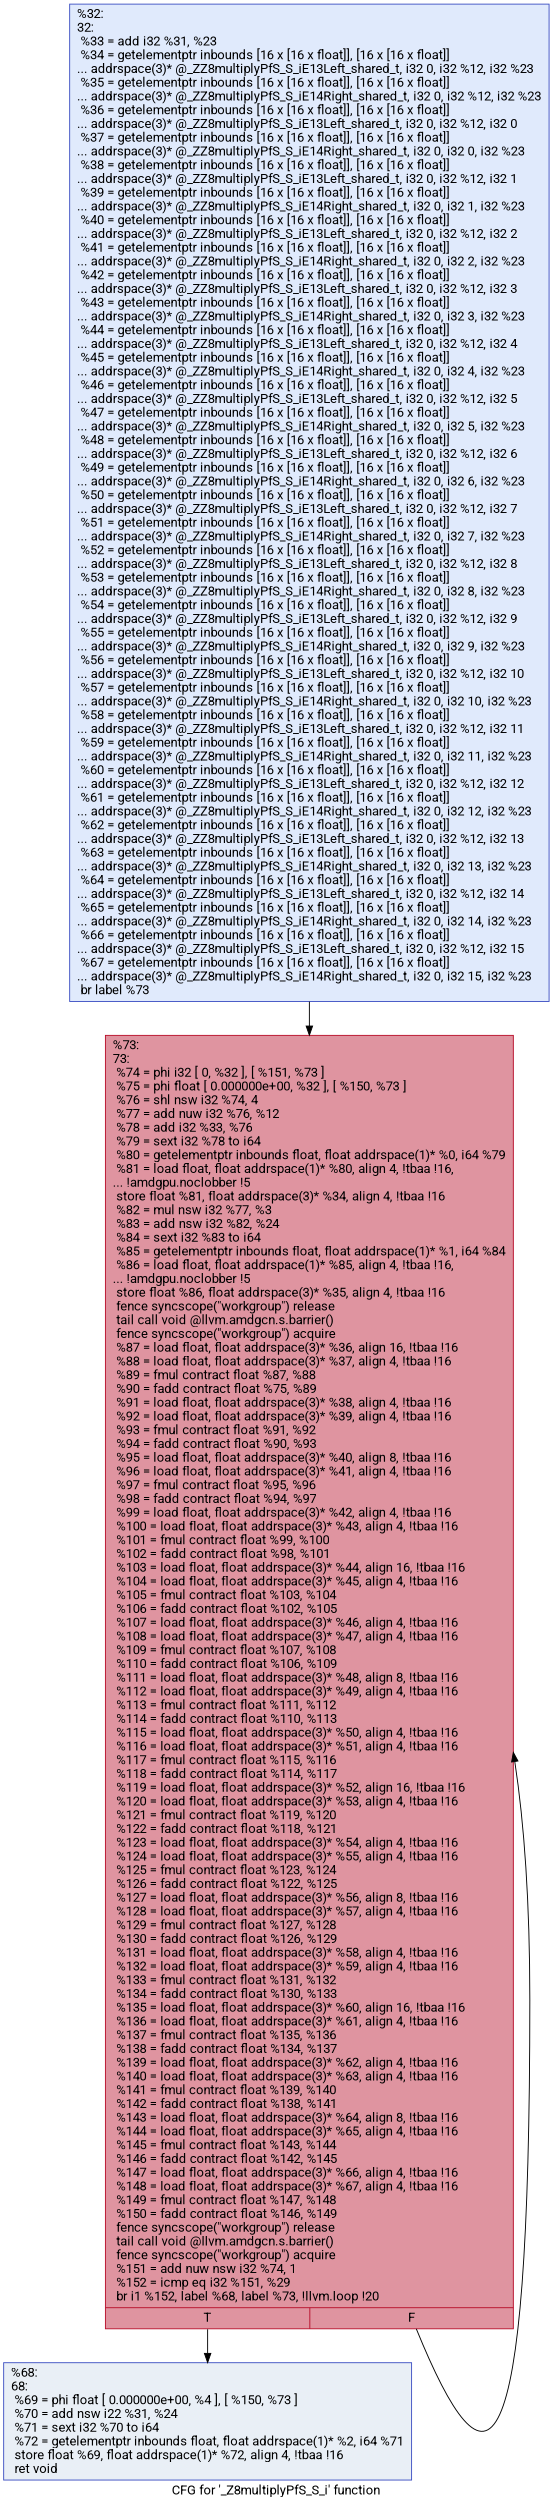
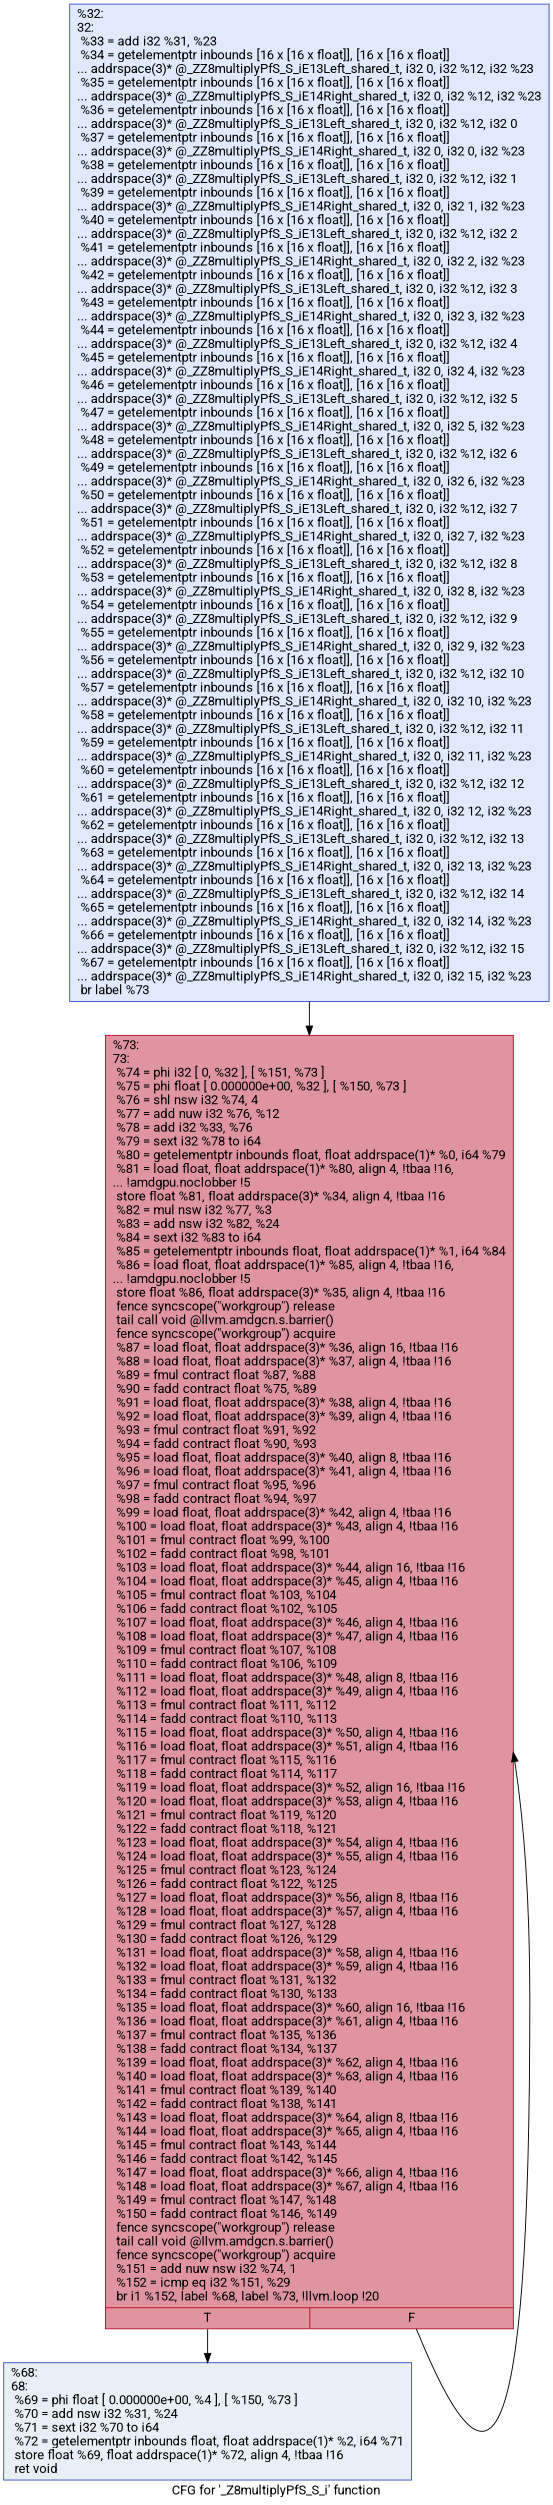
(94, 2414) -> (94, 2414)
